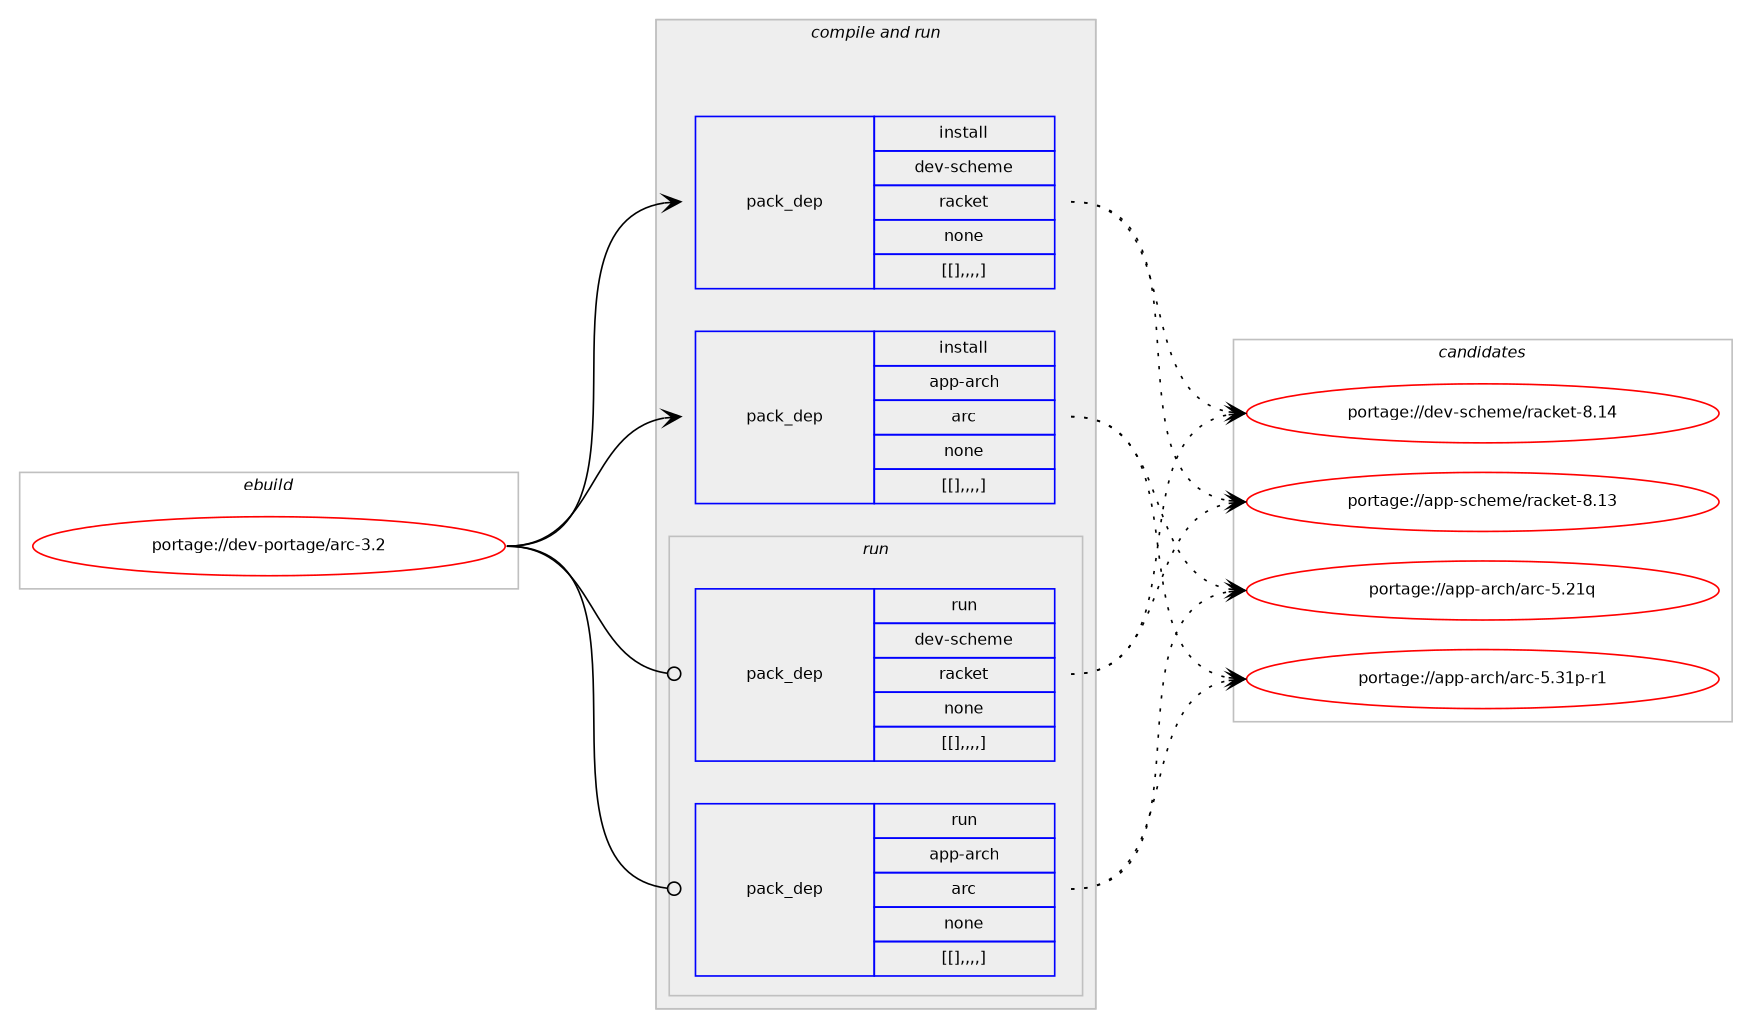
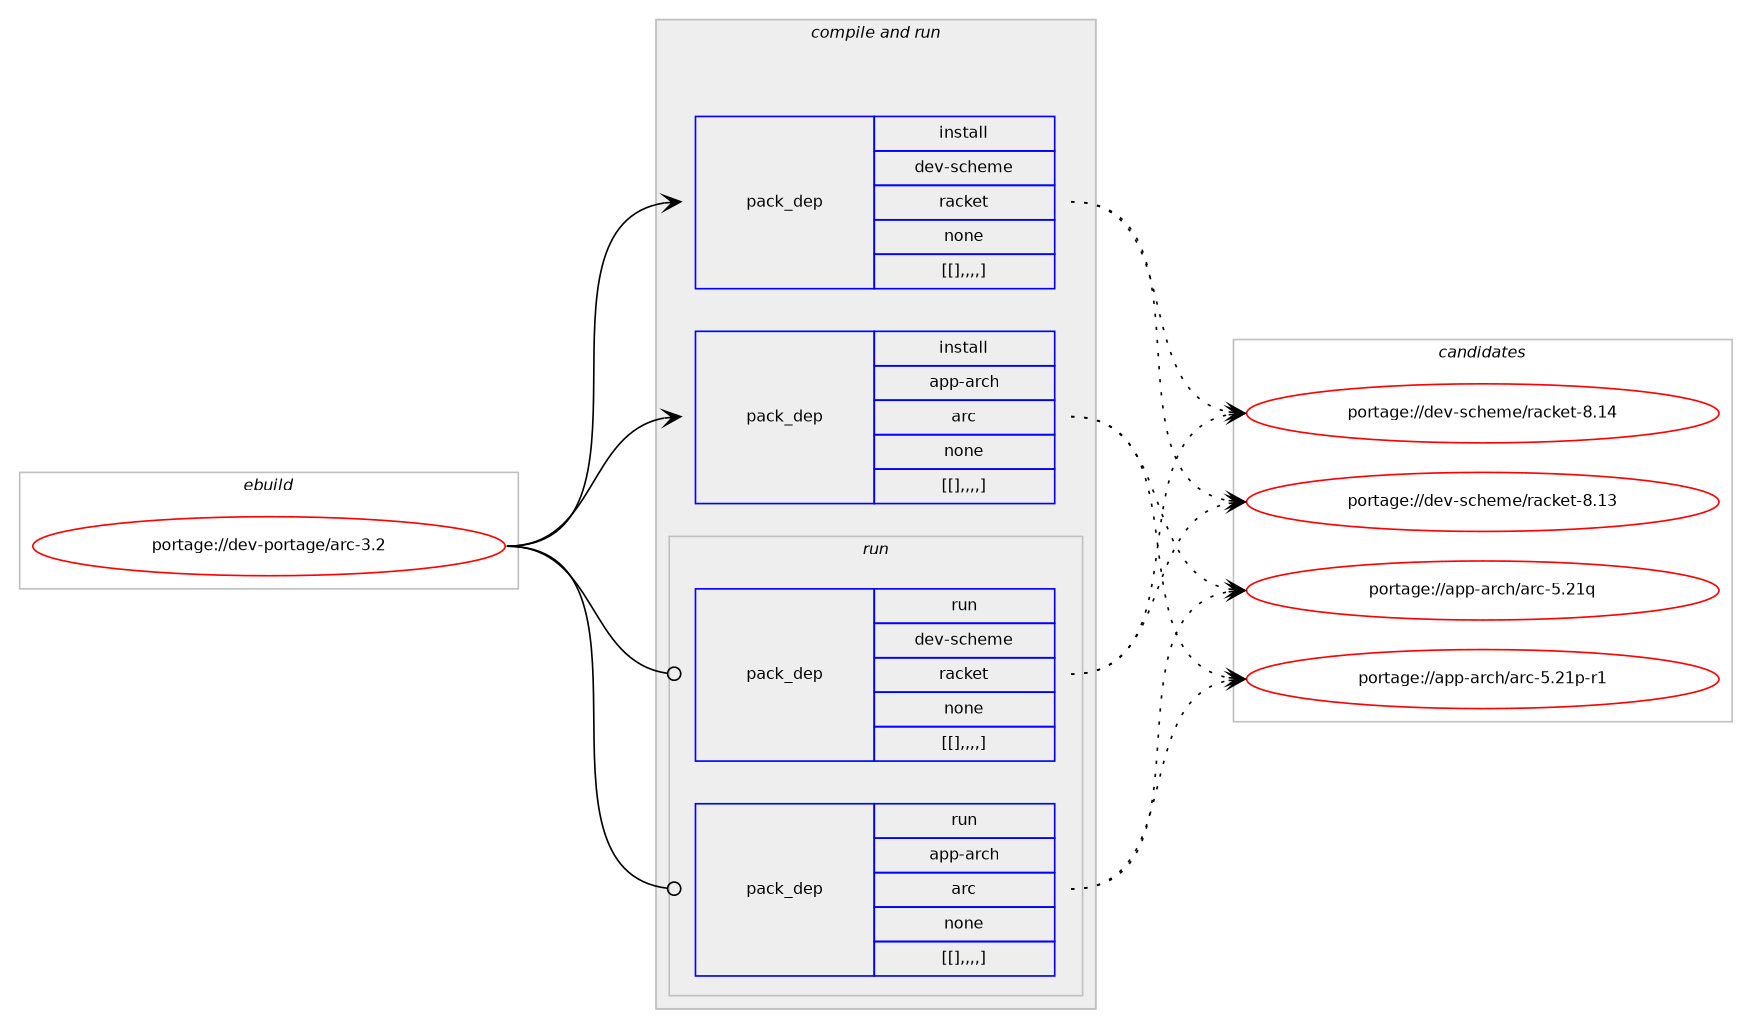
(1483, 502) -> (1483, 502)
(1483, 679) -> (1483, 679)
